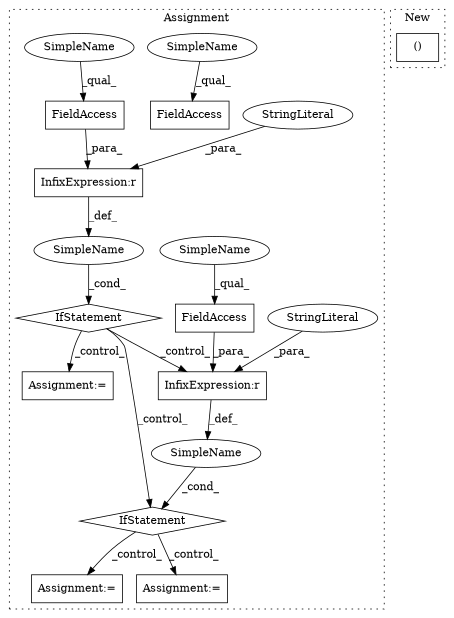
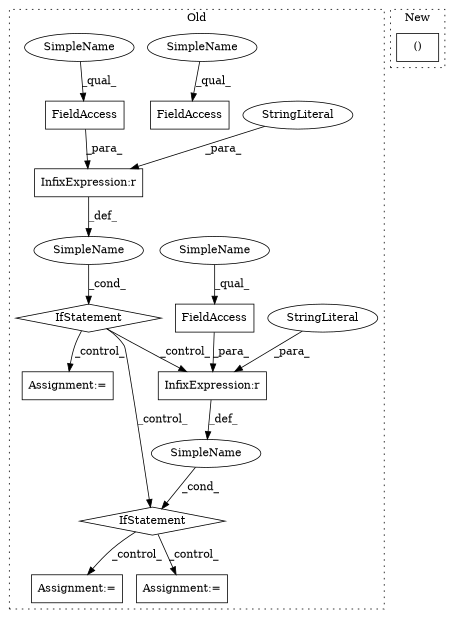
(197, 18) -> (197, 18)
